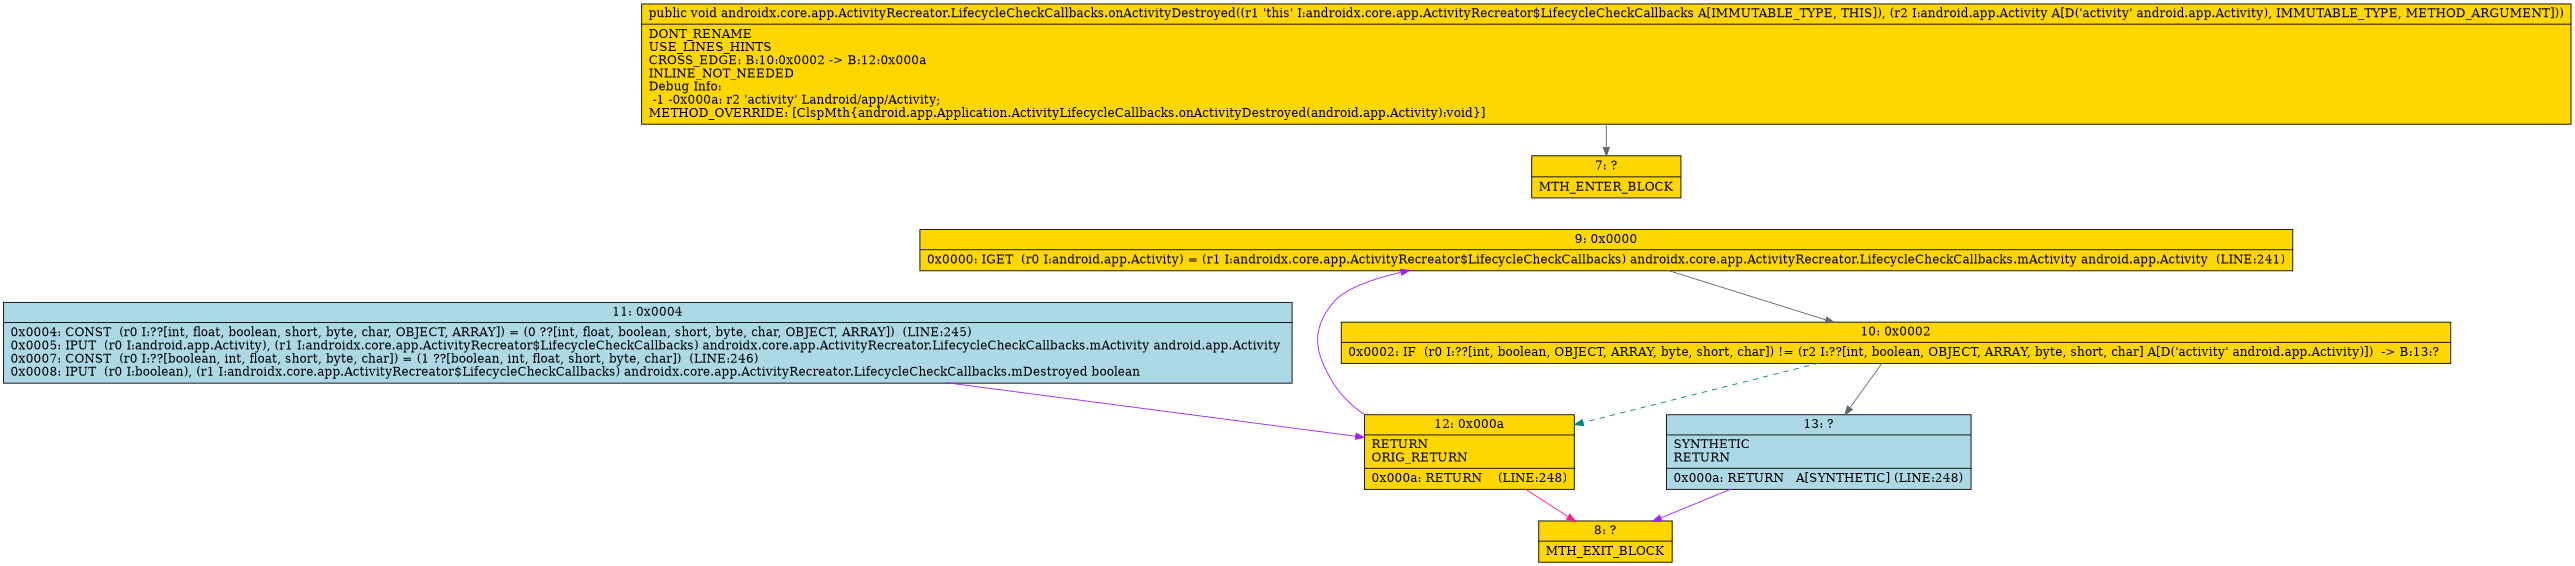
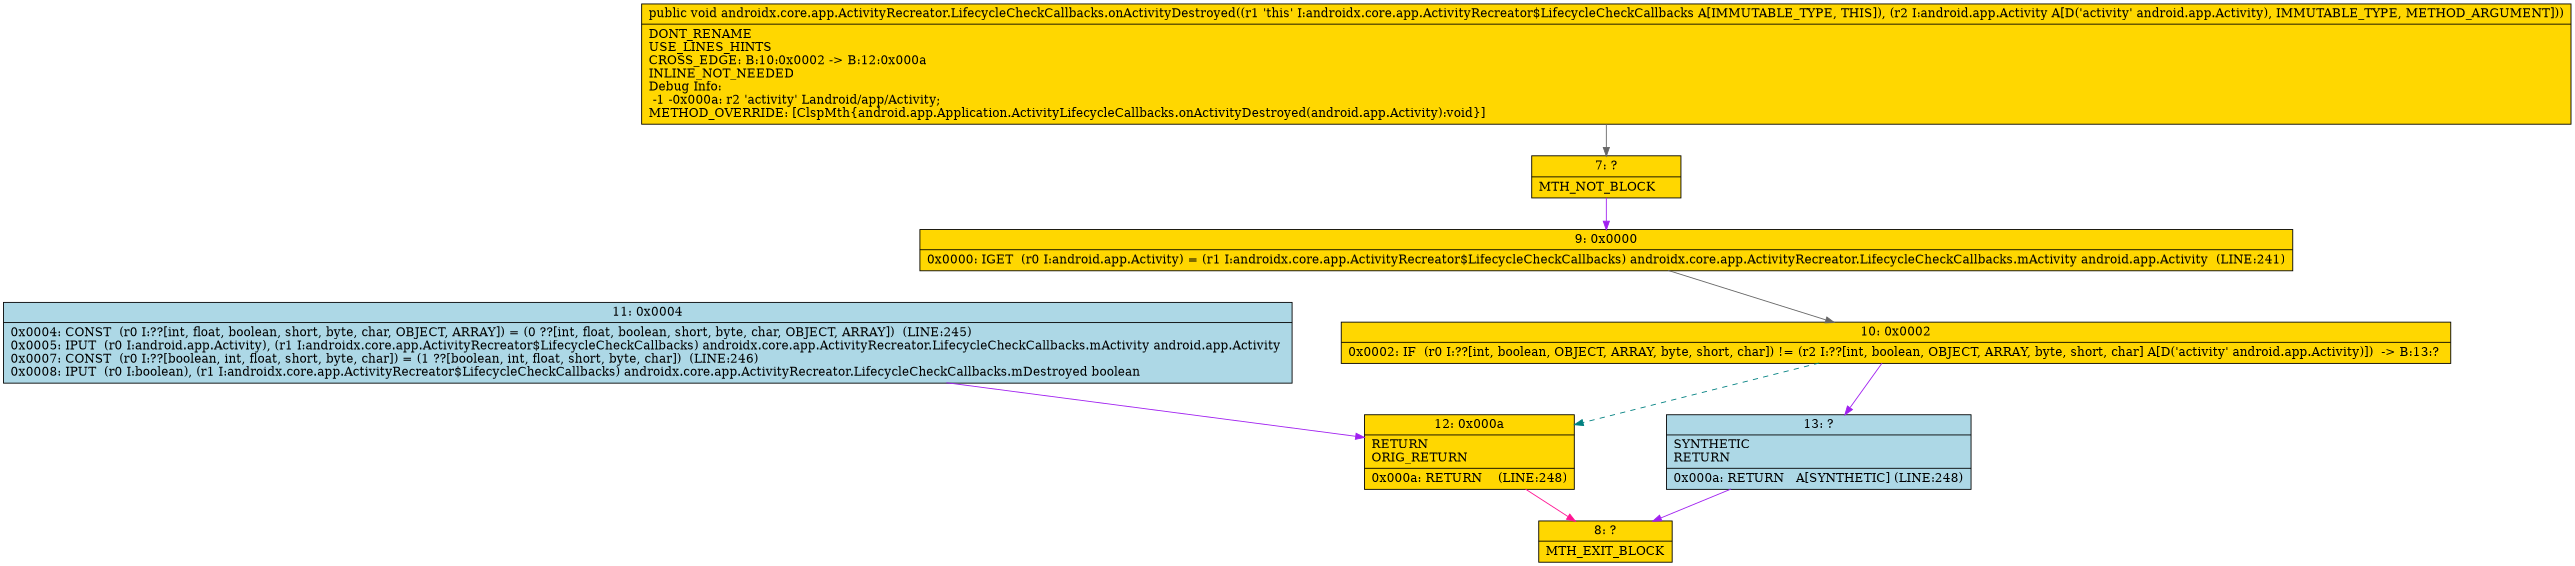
(1606, 187) -> (1597, 187)
(1319, 328) -> (1606, 209)
(1866, 385) -> (1866, 385)
